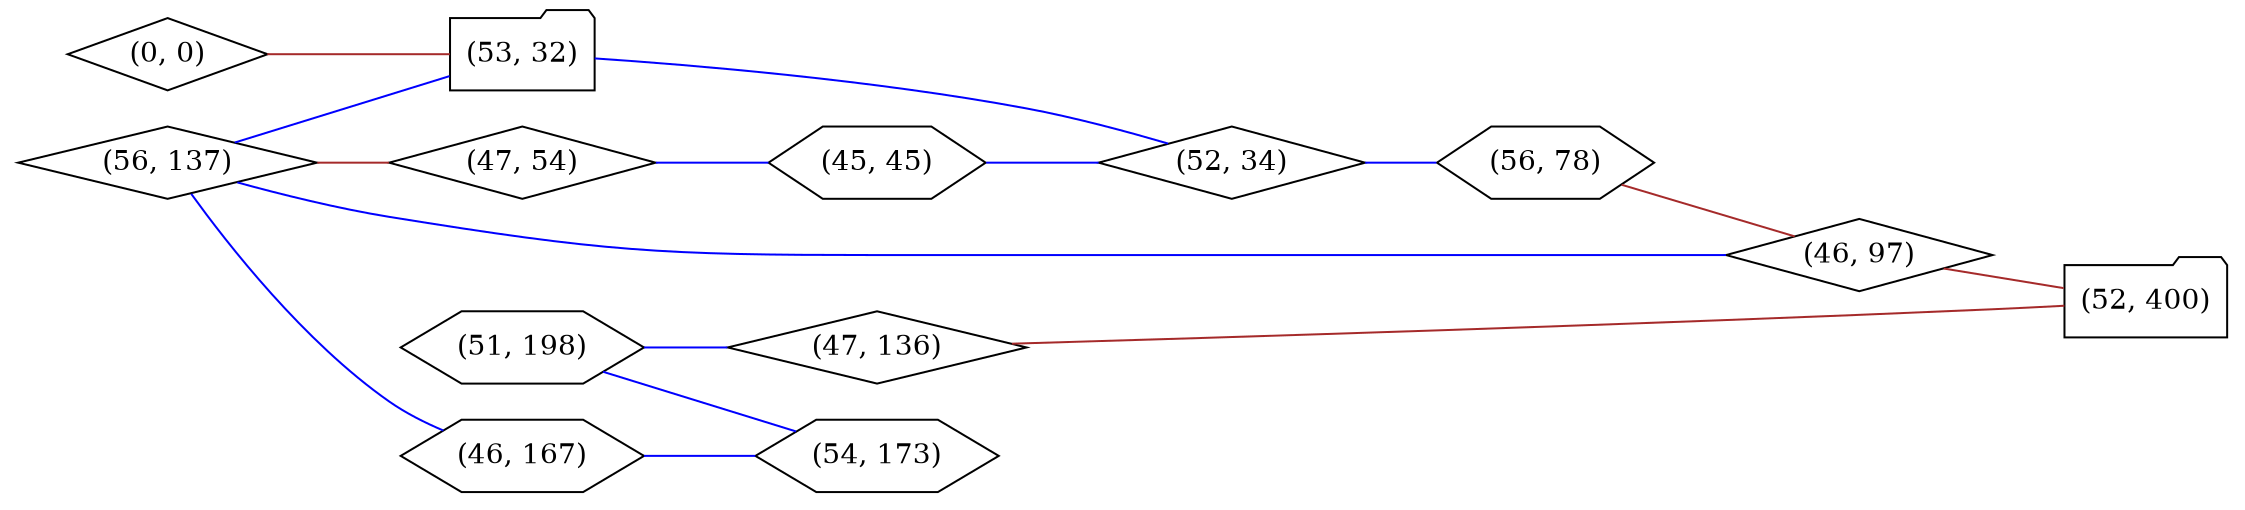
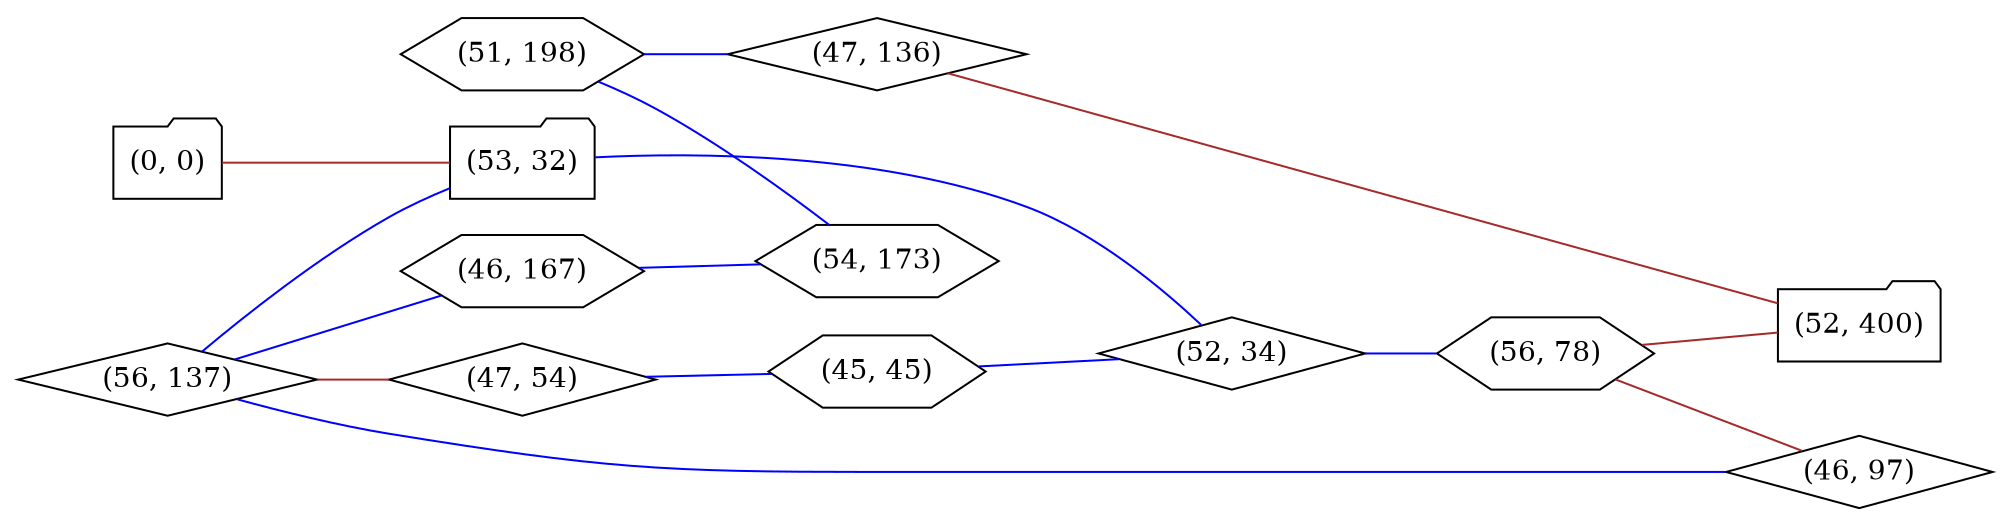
(168, 54) -> (168, 163)
(2004, 278) -> (1710, 339)
